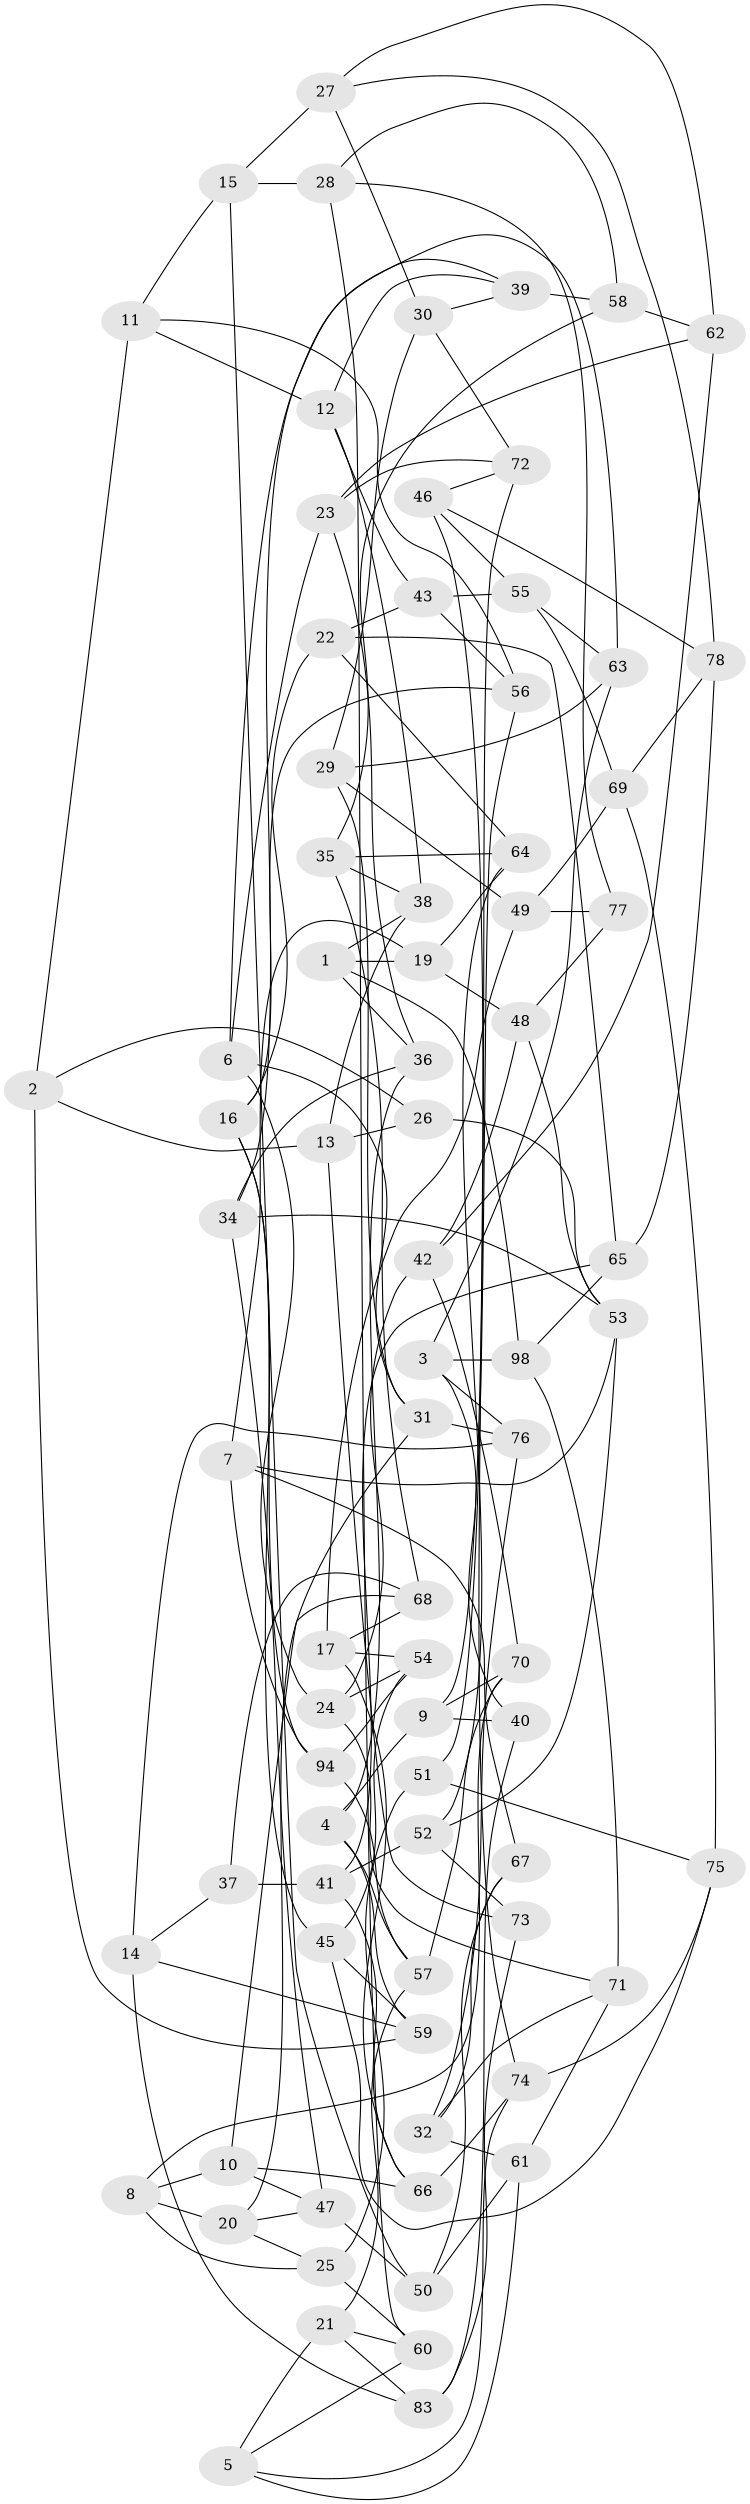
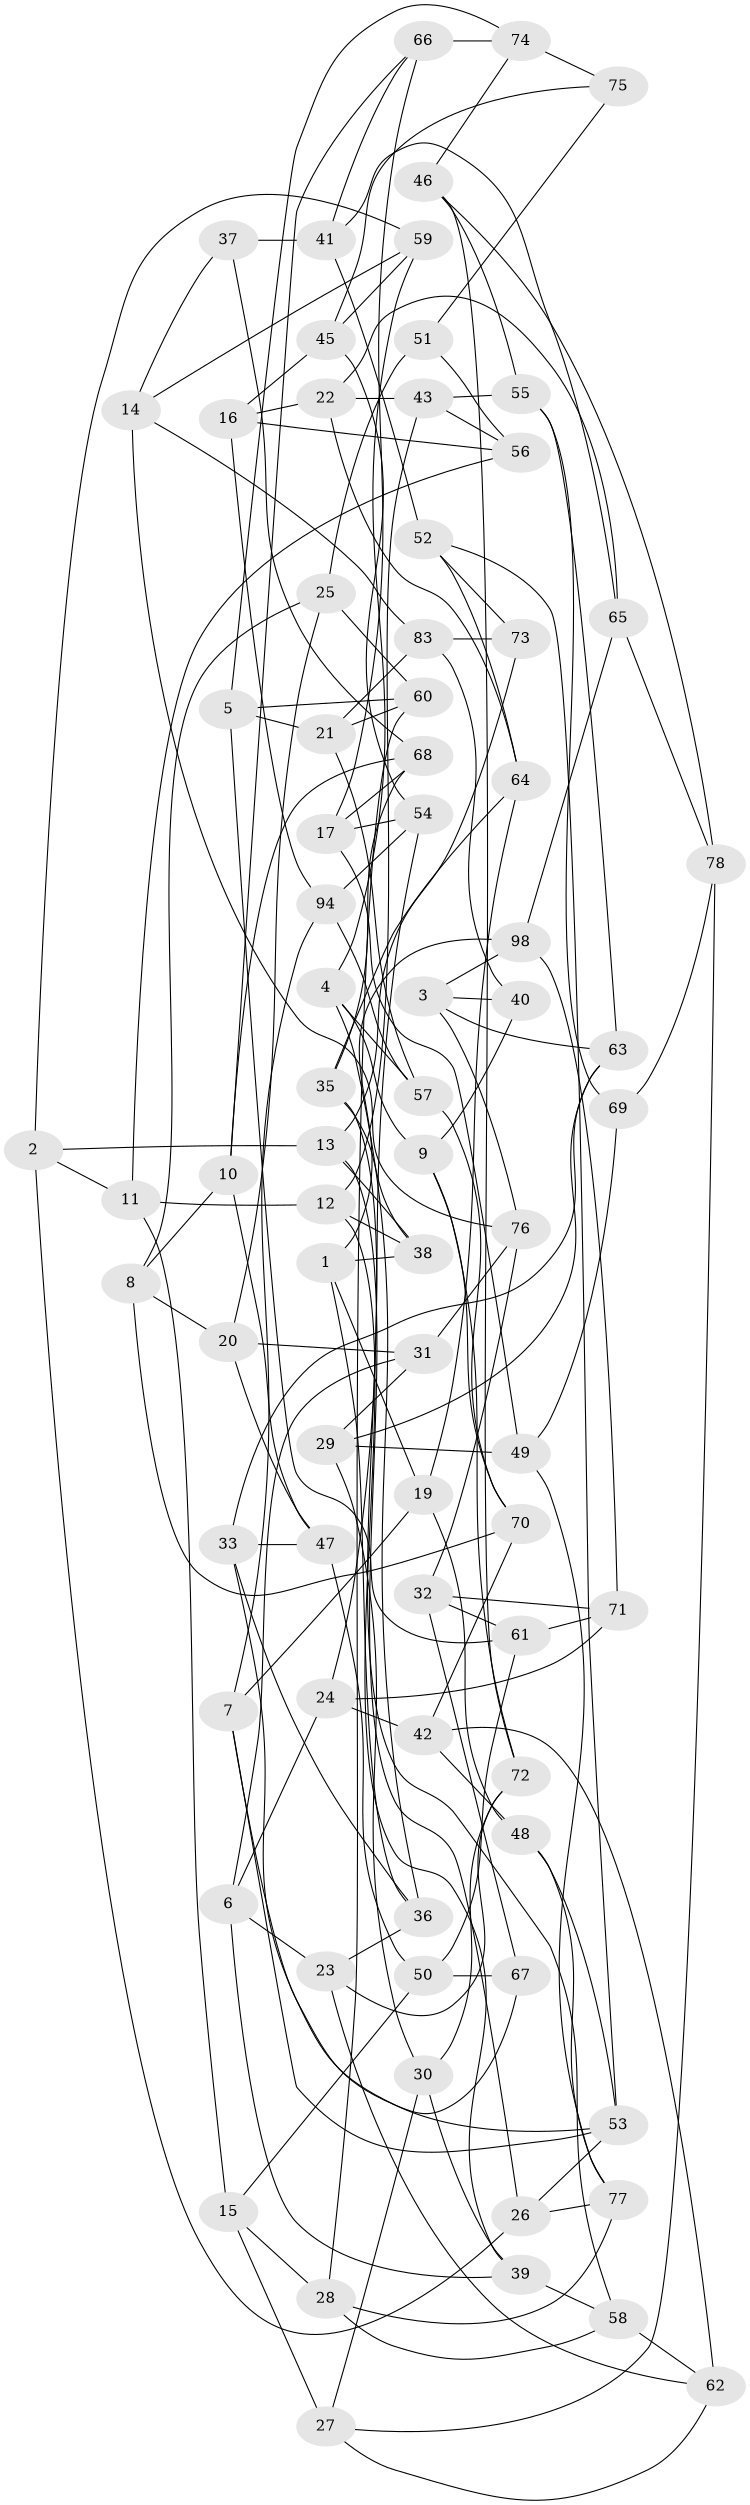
(229, 1219) -> (229, 1545)
(700, 1325) -> none
none -> (570, 2208)
